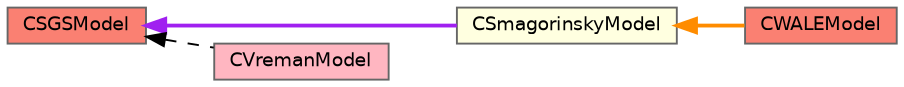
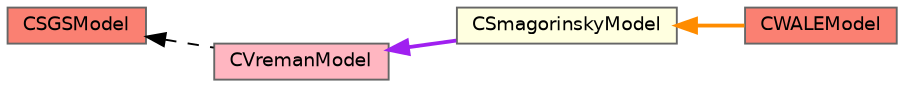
(311, 26) -> (432, 44)
